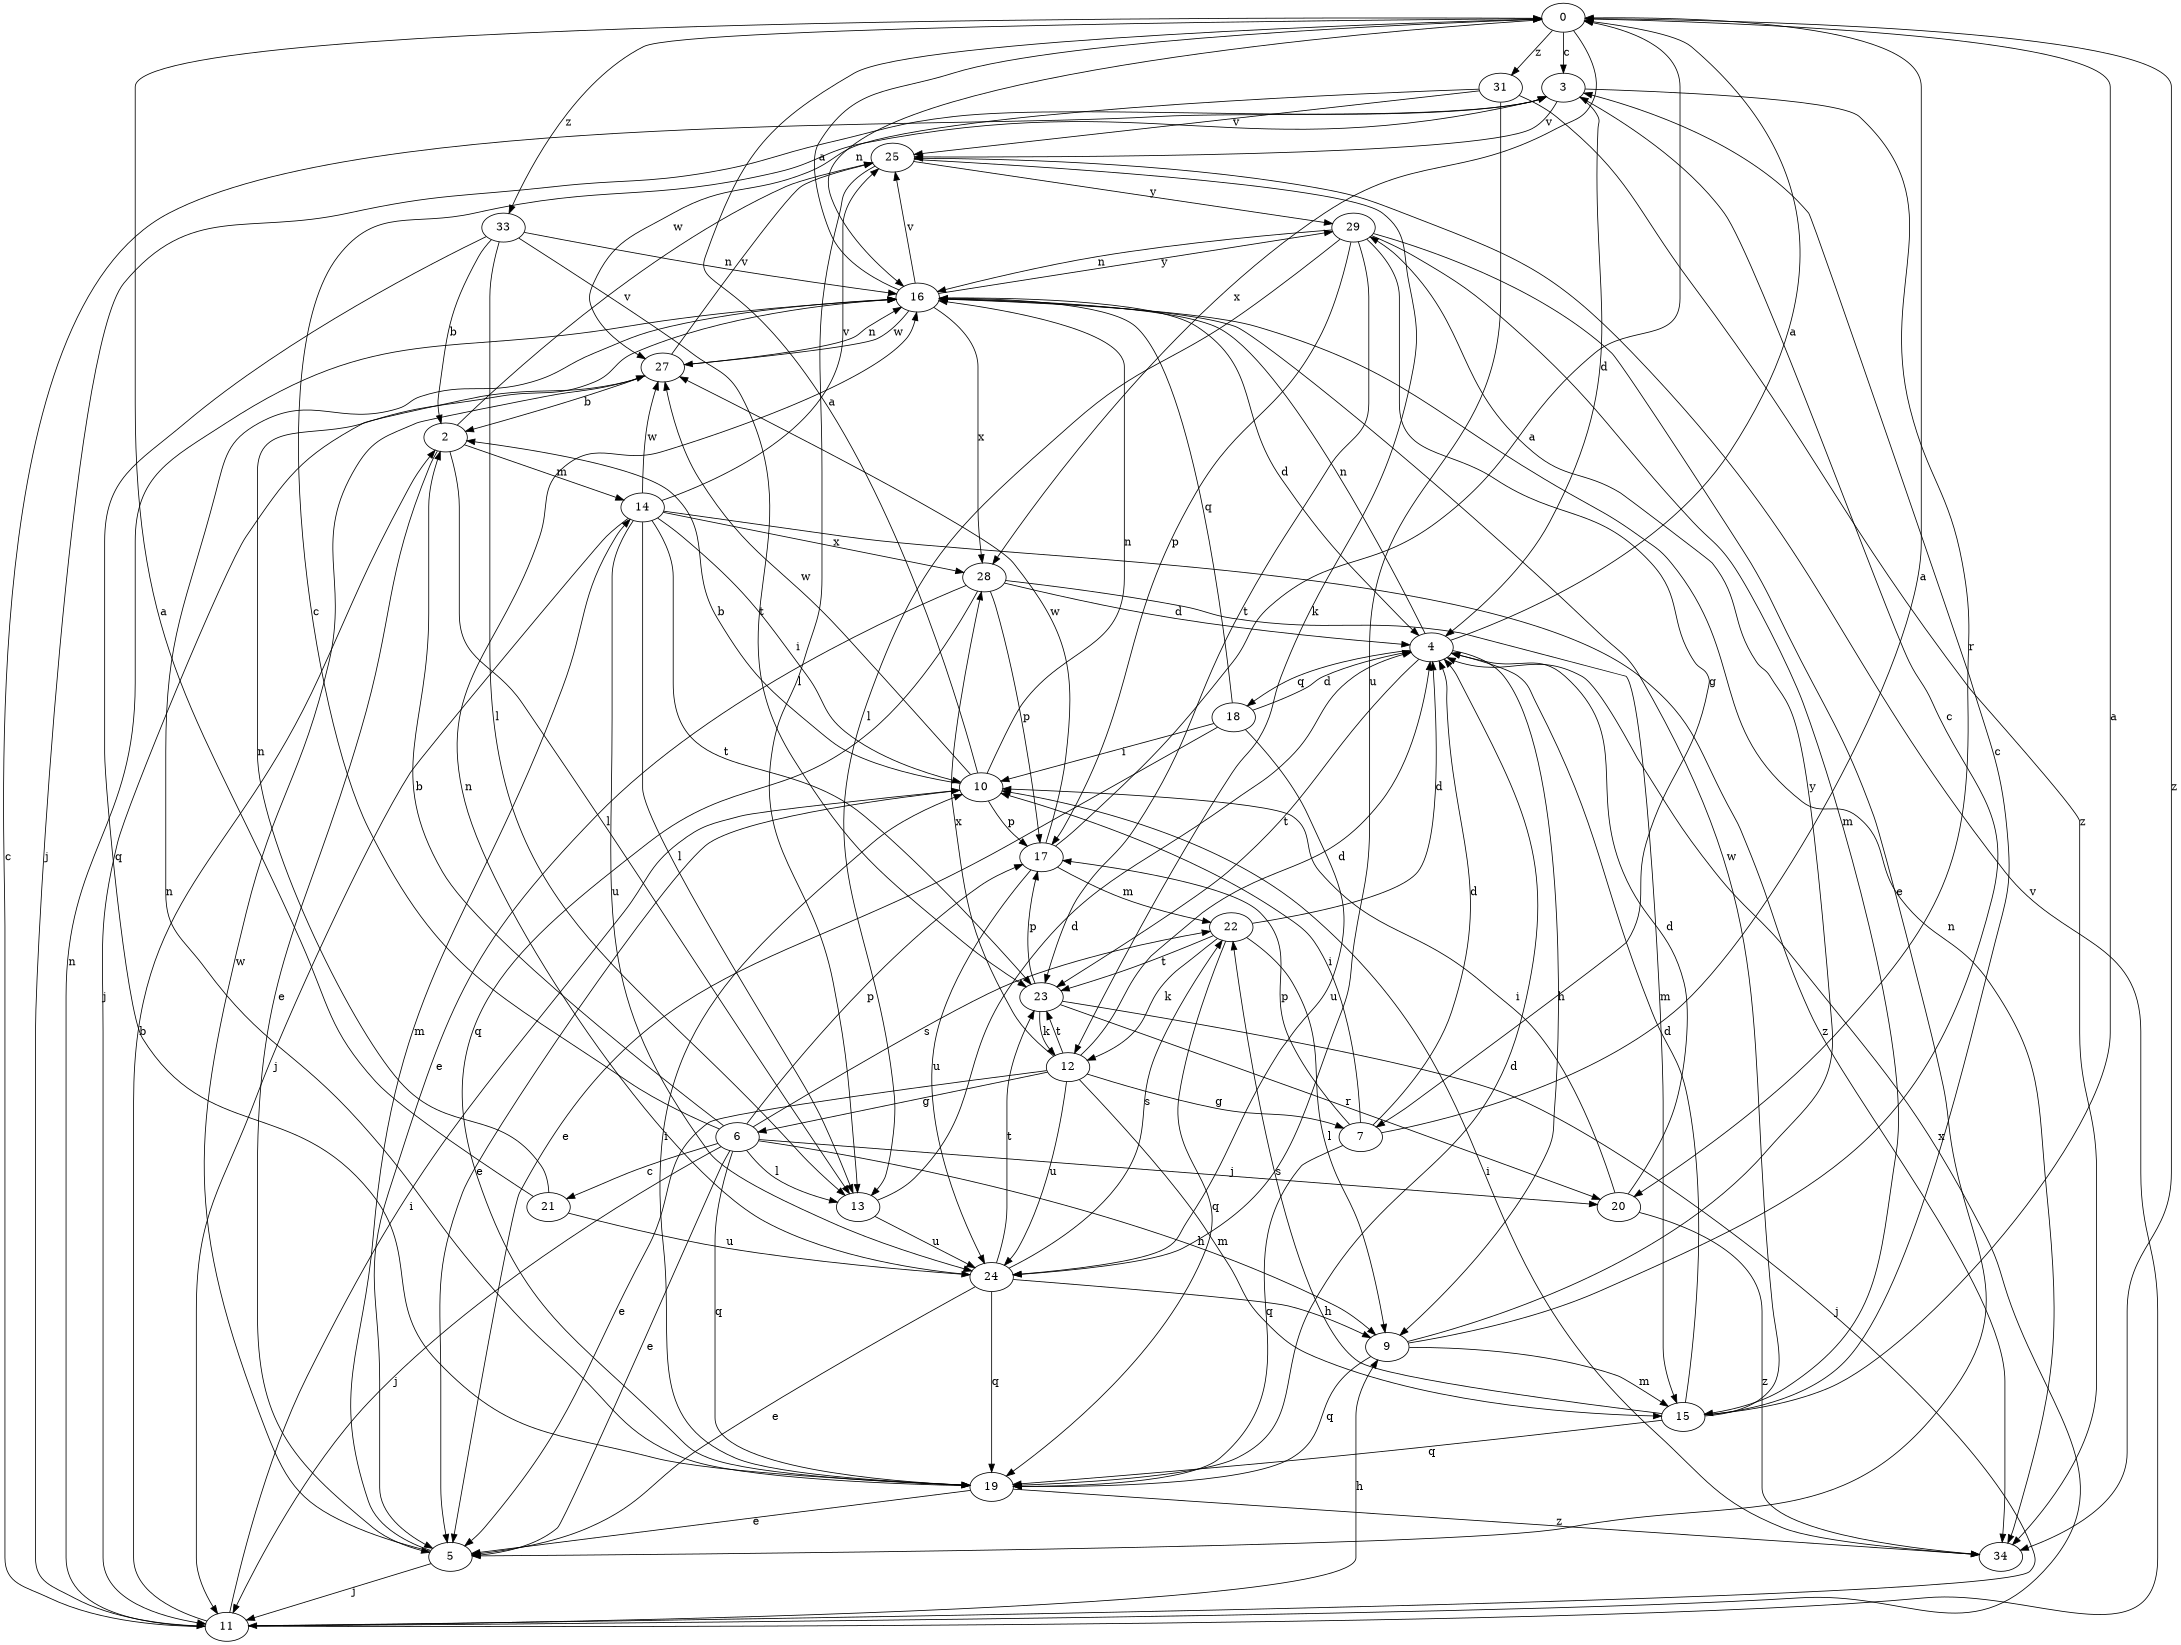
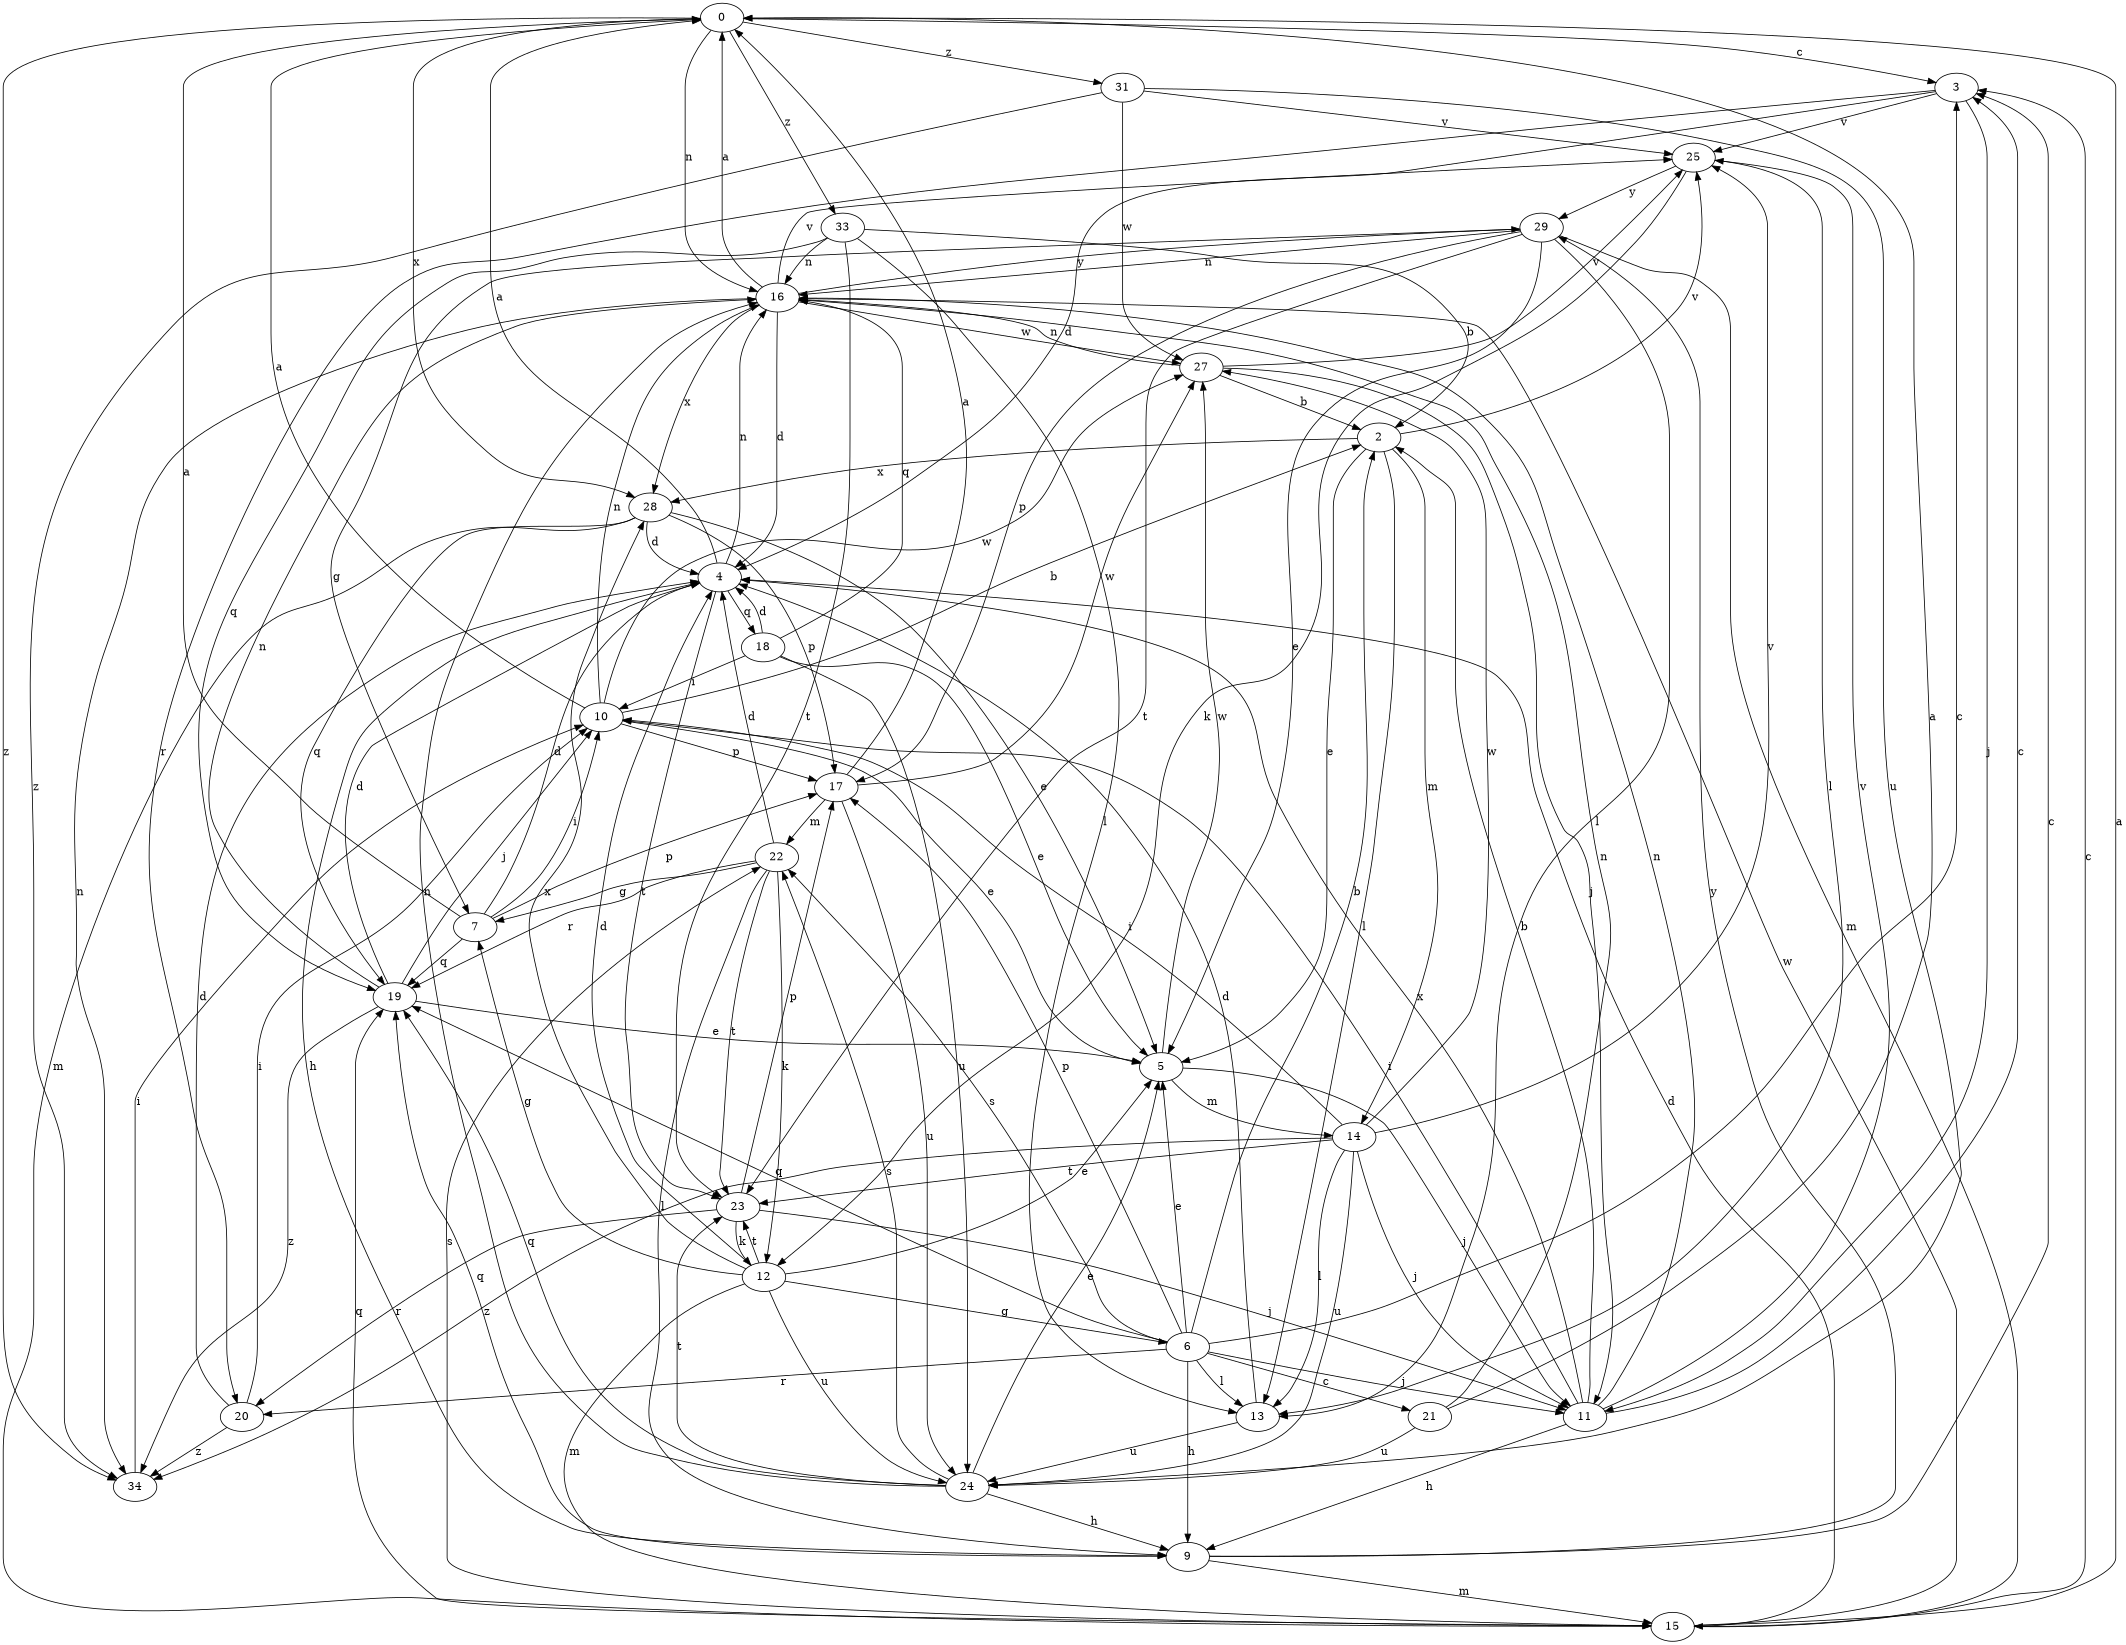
(809, 542) -> (1017, 453)
none -> (628, 884)
(666, 1137) -> (505, 857)
(1232, 1172) -> (784, 1382)
(1216, 1207) -> (571, 927)
